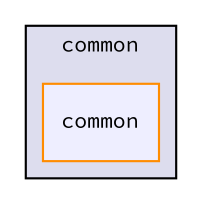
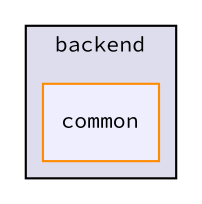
(101, 46) -> (101, 46)
